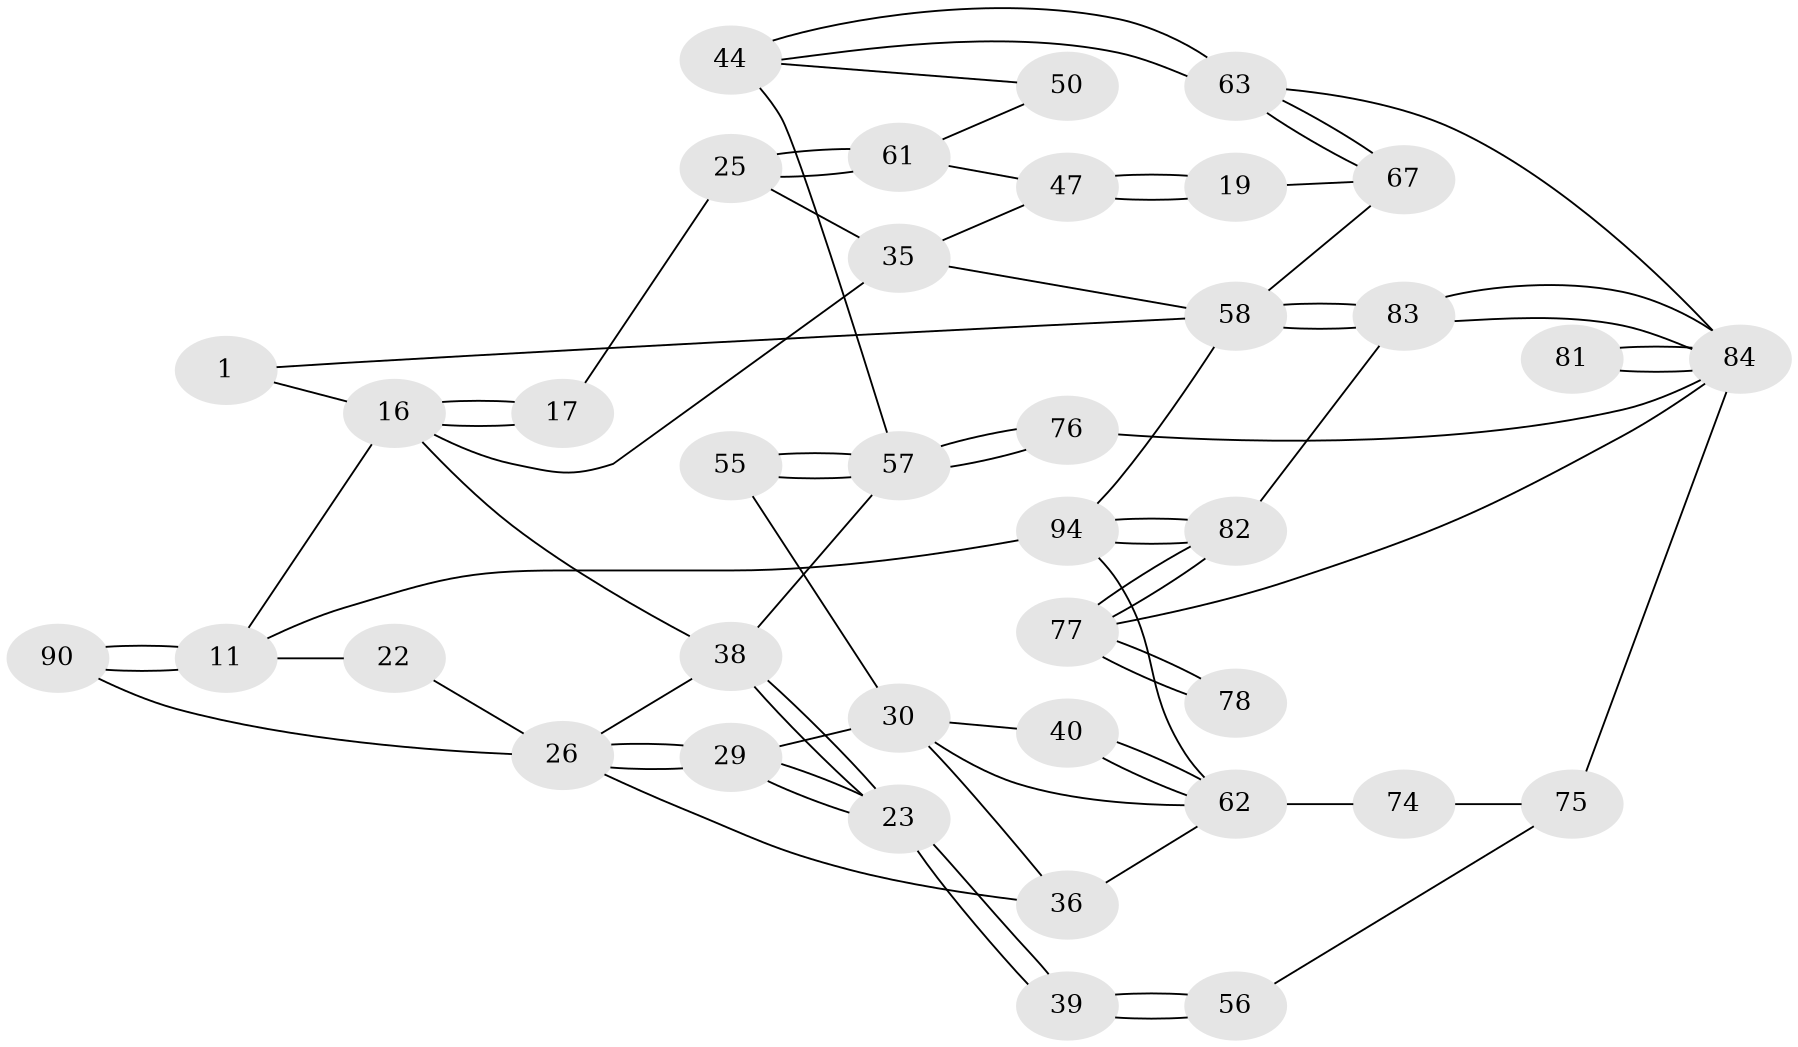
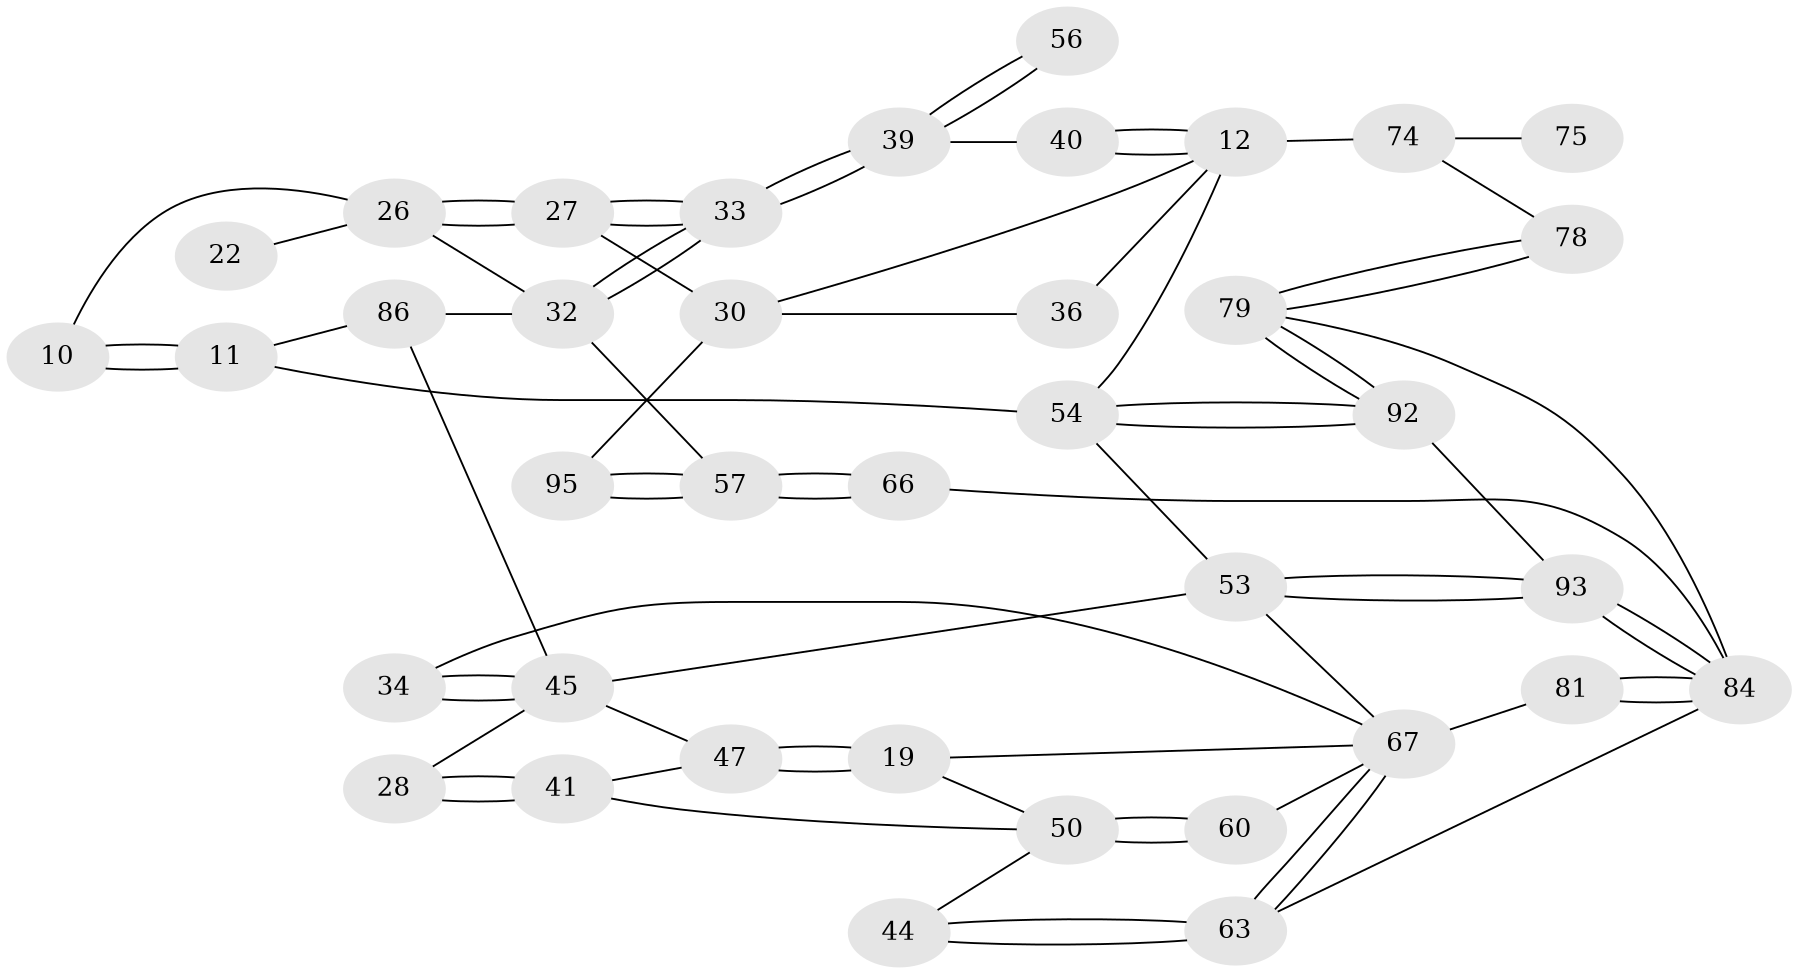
(899, 157) -> (563, 789)
(731, 169) -> (394, 789)
none -> (1488, 189)
(831, 257) -> none
(899, 258) -> (563, 688)
(1236, 316) -> (1236, 587)
(1404, 316) -> (1572, 589)
(226, 370) -> none
(394, 413) -> (394, 314)
(563, 413) -> none
(1067, 430) -> (899, 486)
(731, 466) -> (563, 486)
(1067, 531) -> (1067, 415)
(1236, 531) -> (1404, 415)
(1656, 582) -> none
(1067, 632) -> (1236, 310)
(731, 656) -> (563, 314)
(58, 658) -> (58, 357)
(311, 658) -> none
none -> (394, 688)
none -> (1488, 717)
(983, 726) -> (984, 142)
(731, 757) -> (563, 213)
none -> (983, 795)
(1236, 804) -> (1236, 142)
(899, 819) -> (731, 213)
none -> (1236, 830)
(805, 857) -> none
(1404, 905) -> none
